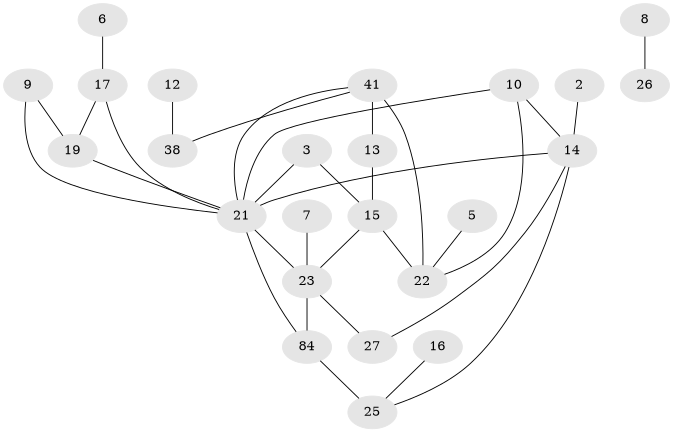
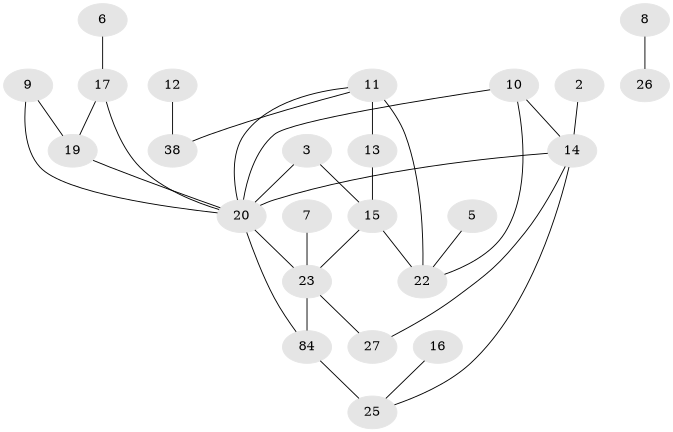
(372, 85) -> (372, 85)
(242, 216) -> (242, 216)
